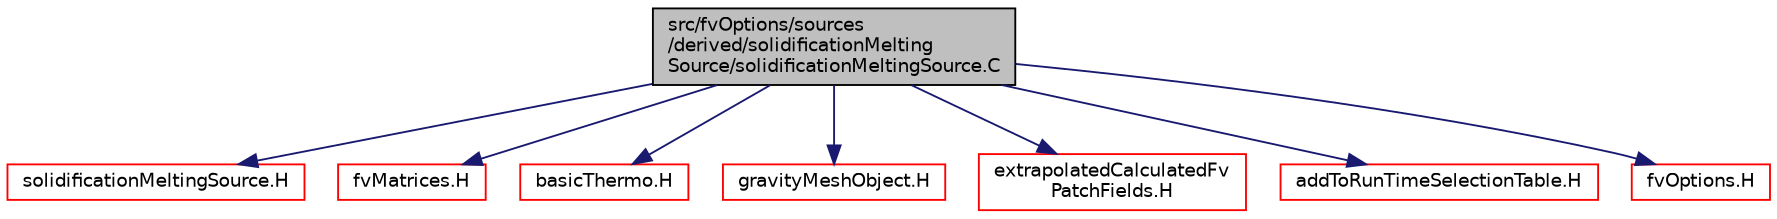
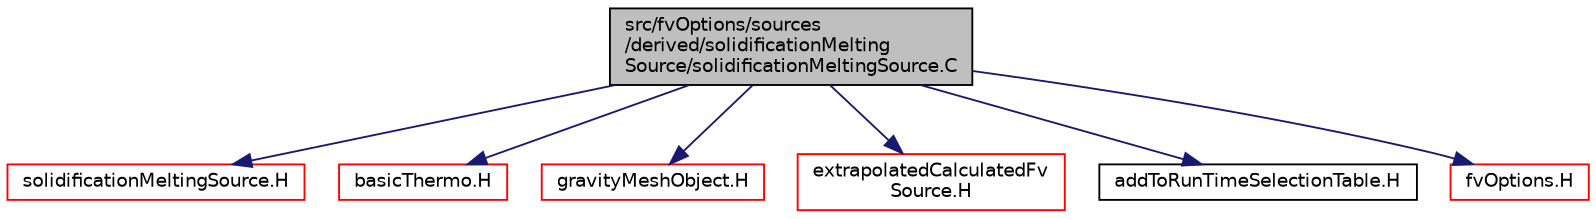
(412, 182) -> none
(1112, 182) -> (931, 182)
(1439, 182) -> (1258, 182)
